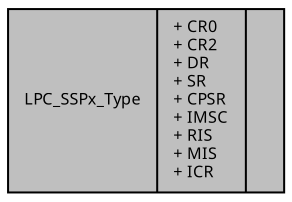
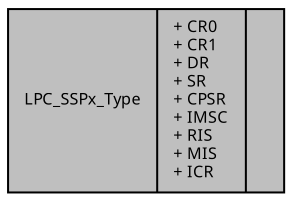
(195, 45) -> (195, 45)
